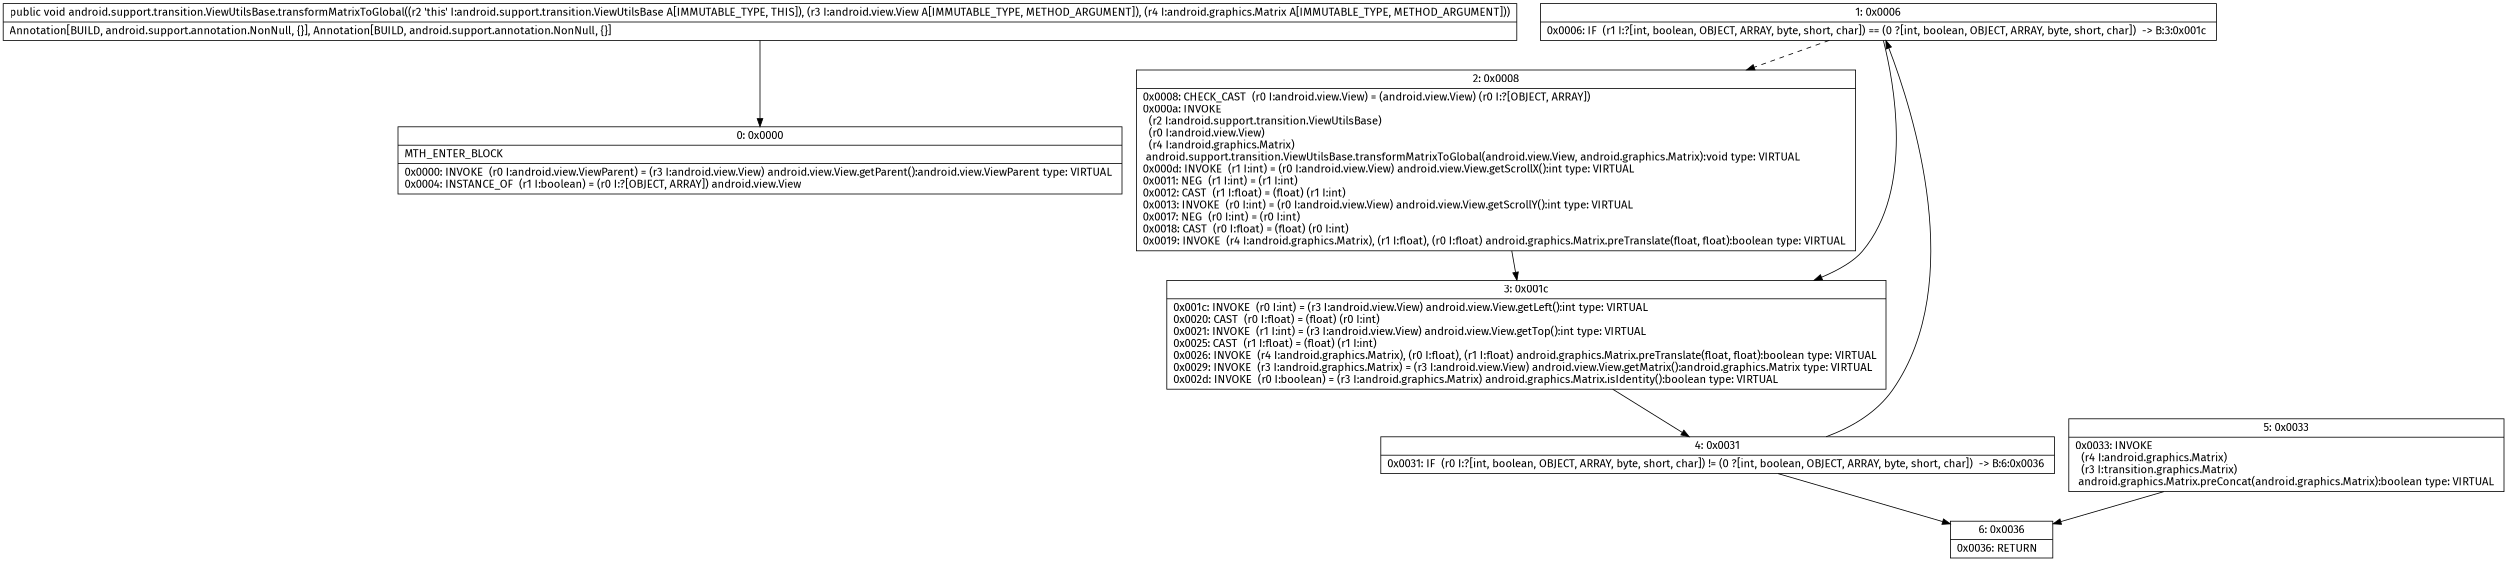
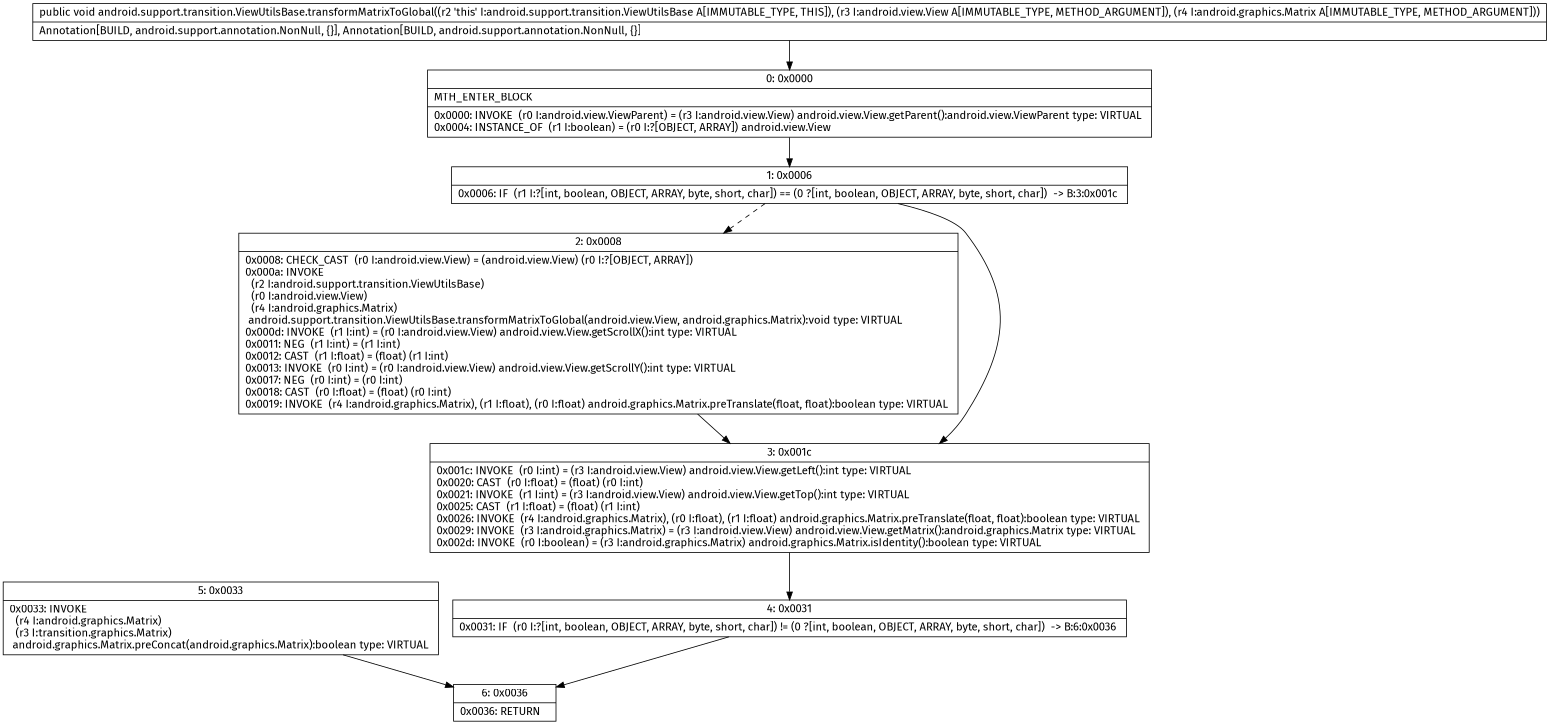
(1930, 261) -> (790, 148)
